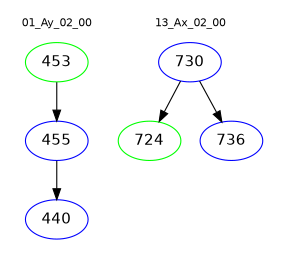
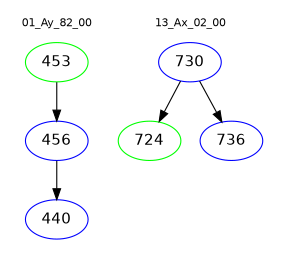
(57, 23) -> (57, 23)
(57, 141) -> (57, 141)
